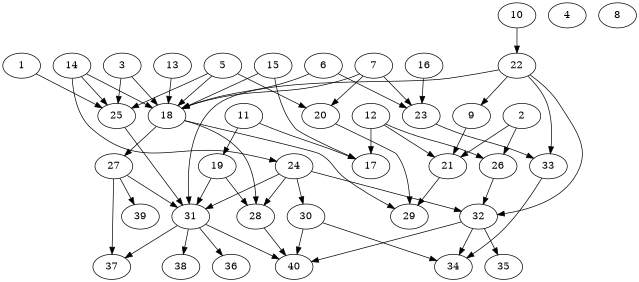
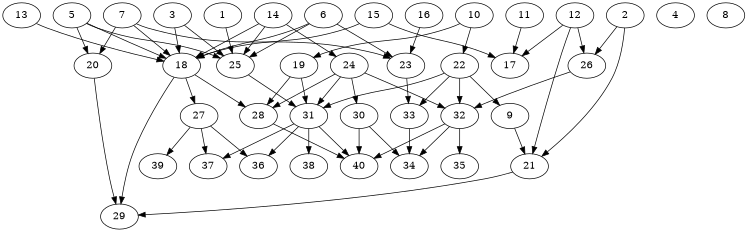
none -> (269, 46)
(232, 138) -> (390, 40)
(149, 190) -> (226, 139)
